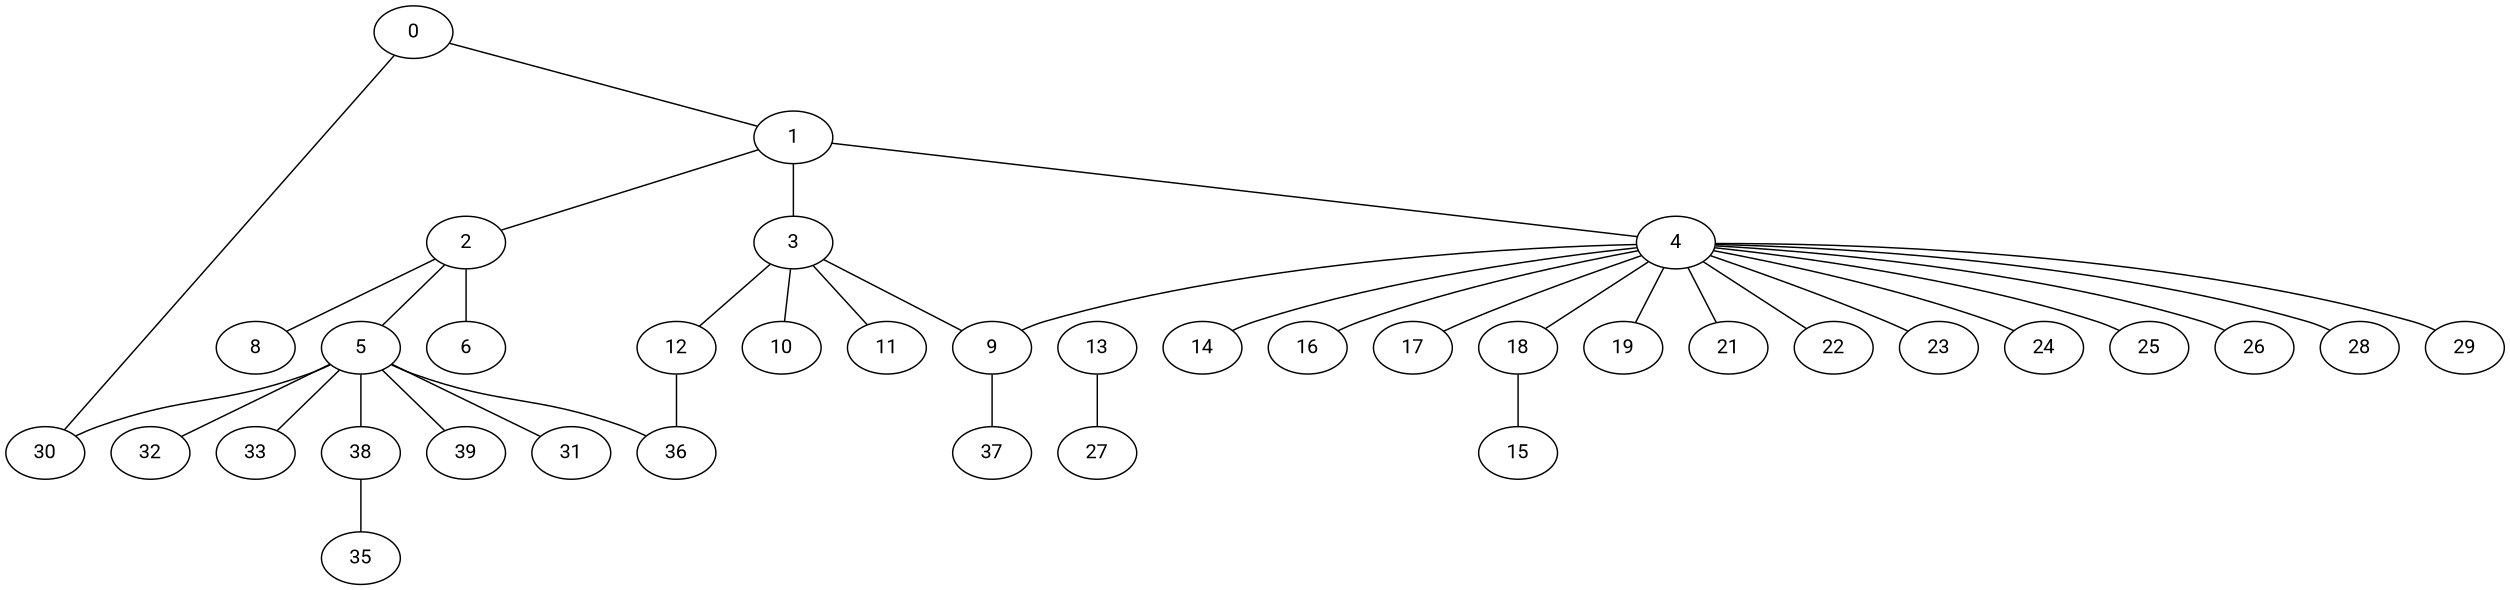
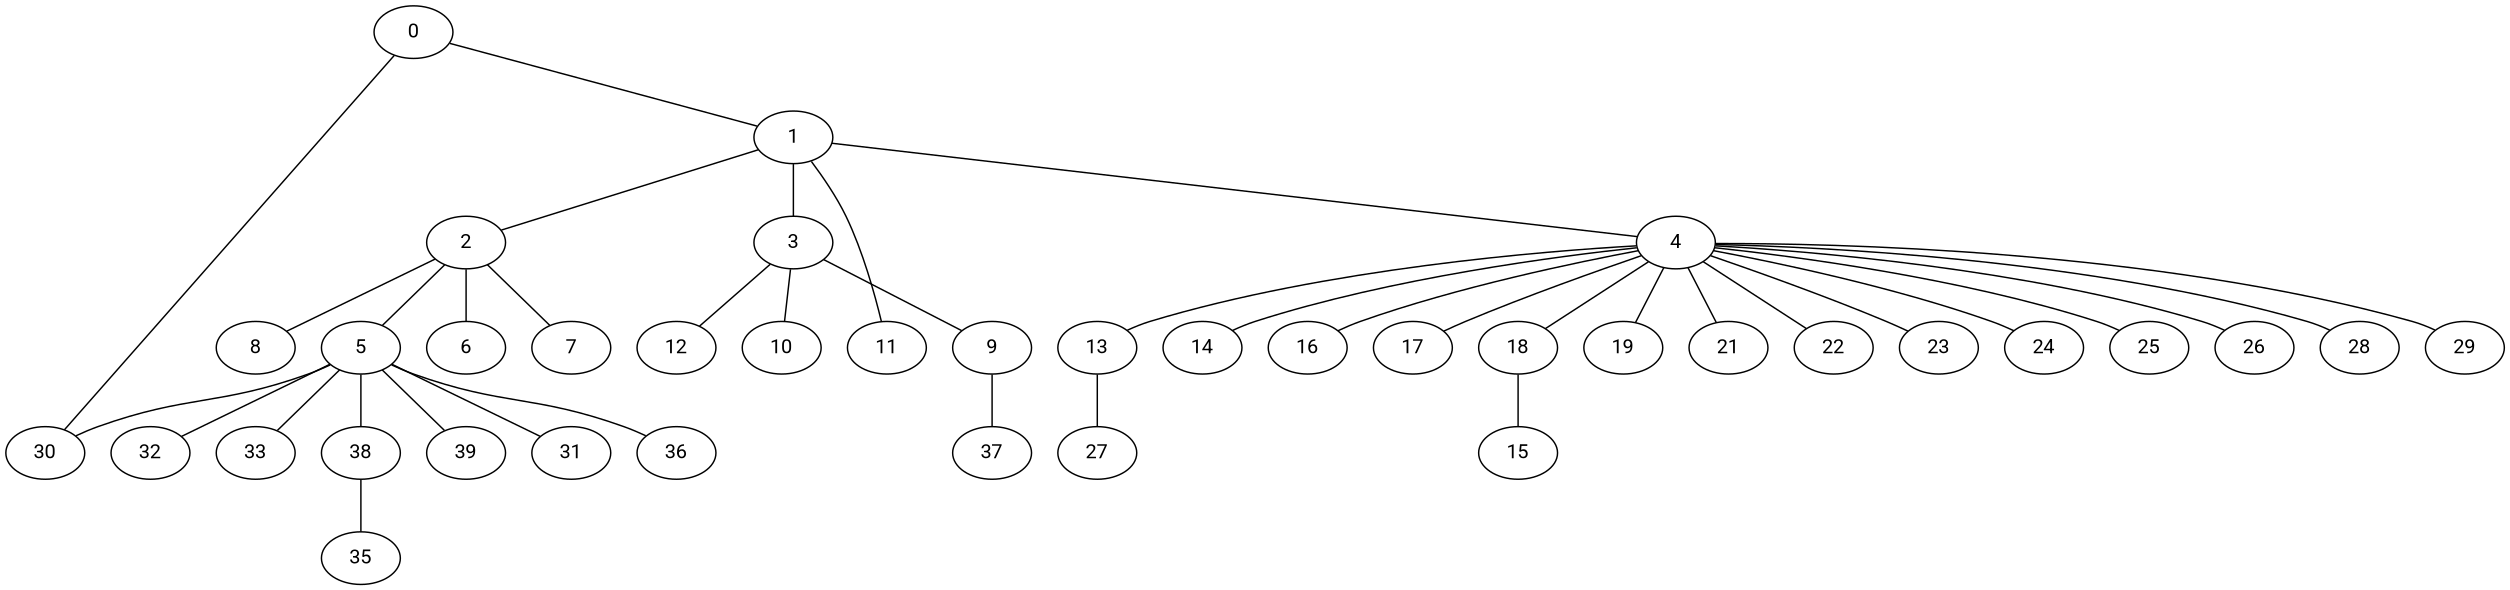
(1326, 267) -> (1379, 272)
(840, 295) -> (855, 237)
none -> (571, 348)
(676, 400) -> none
